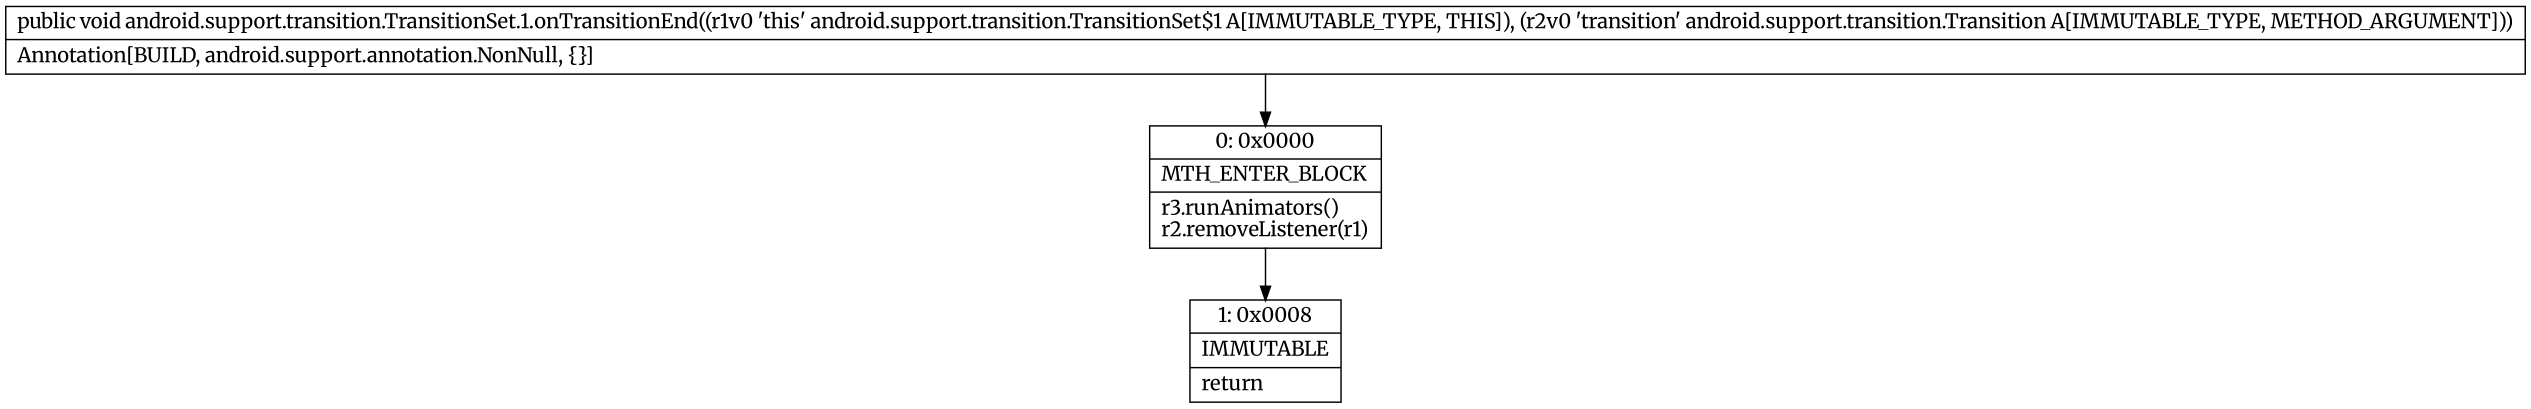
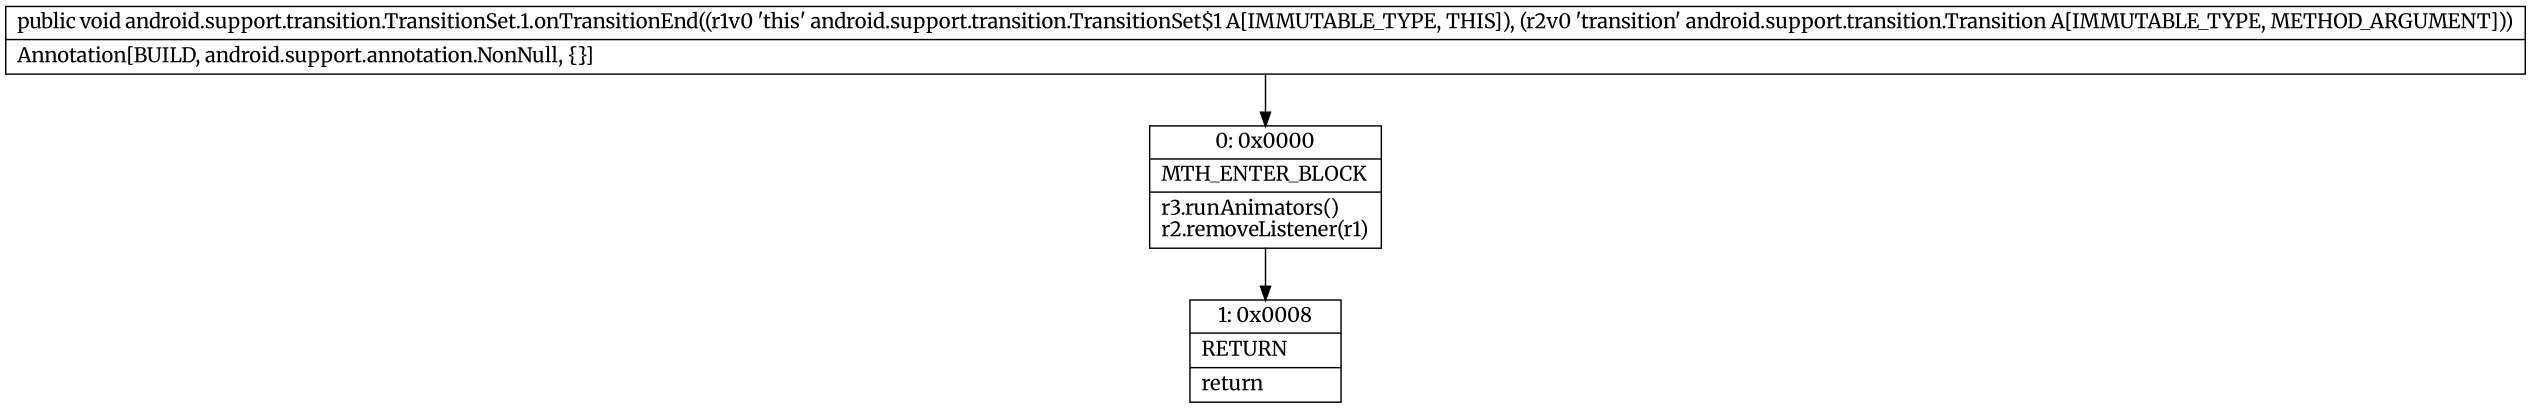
(1266, 350) -> (1245, 350)
